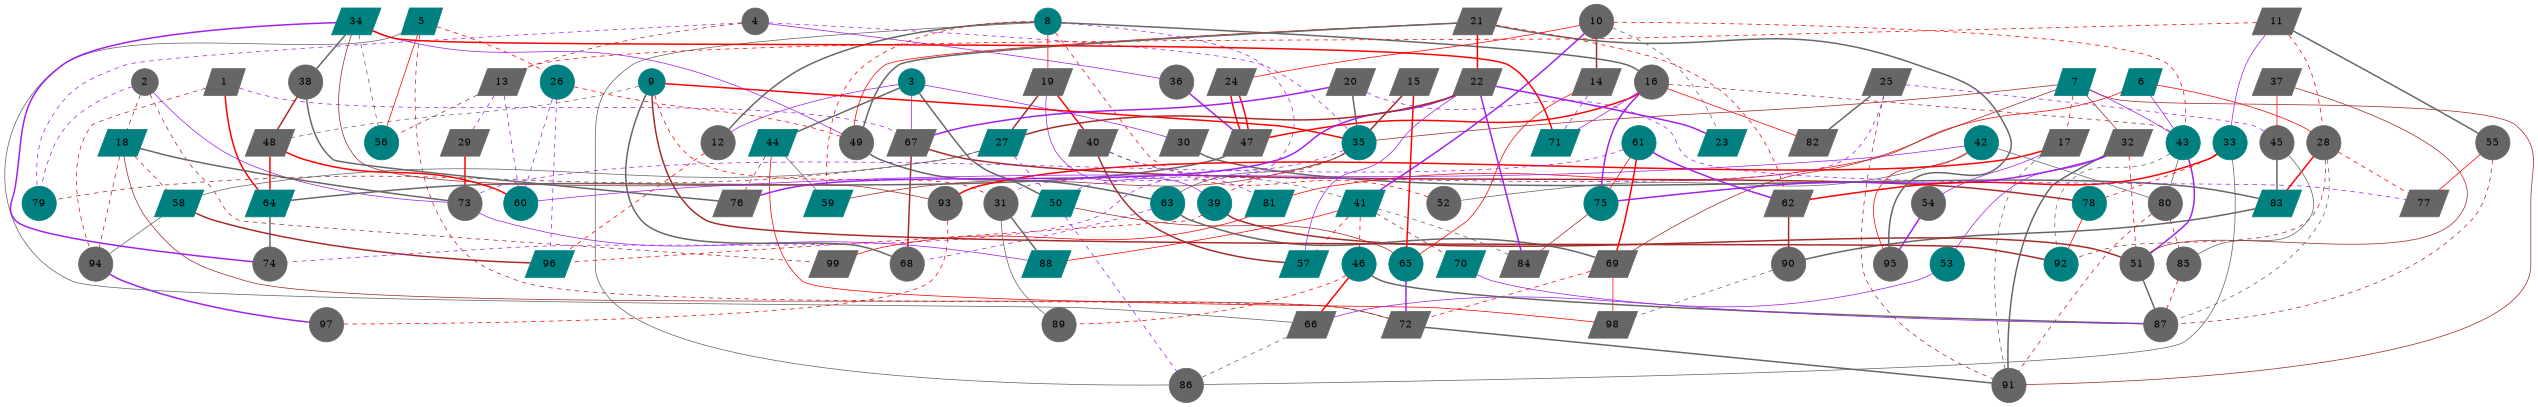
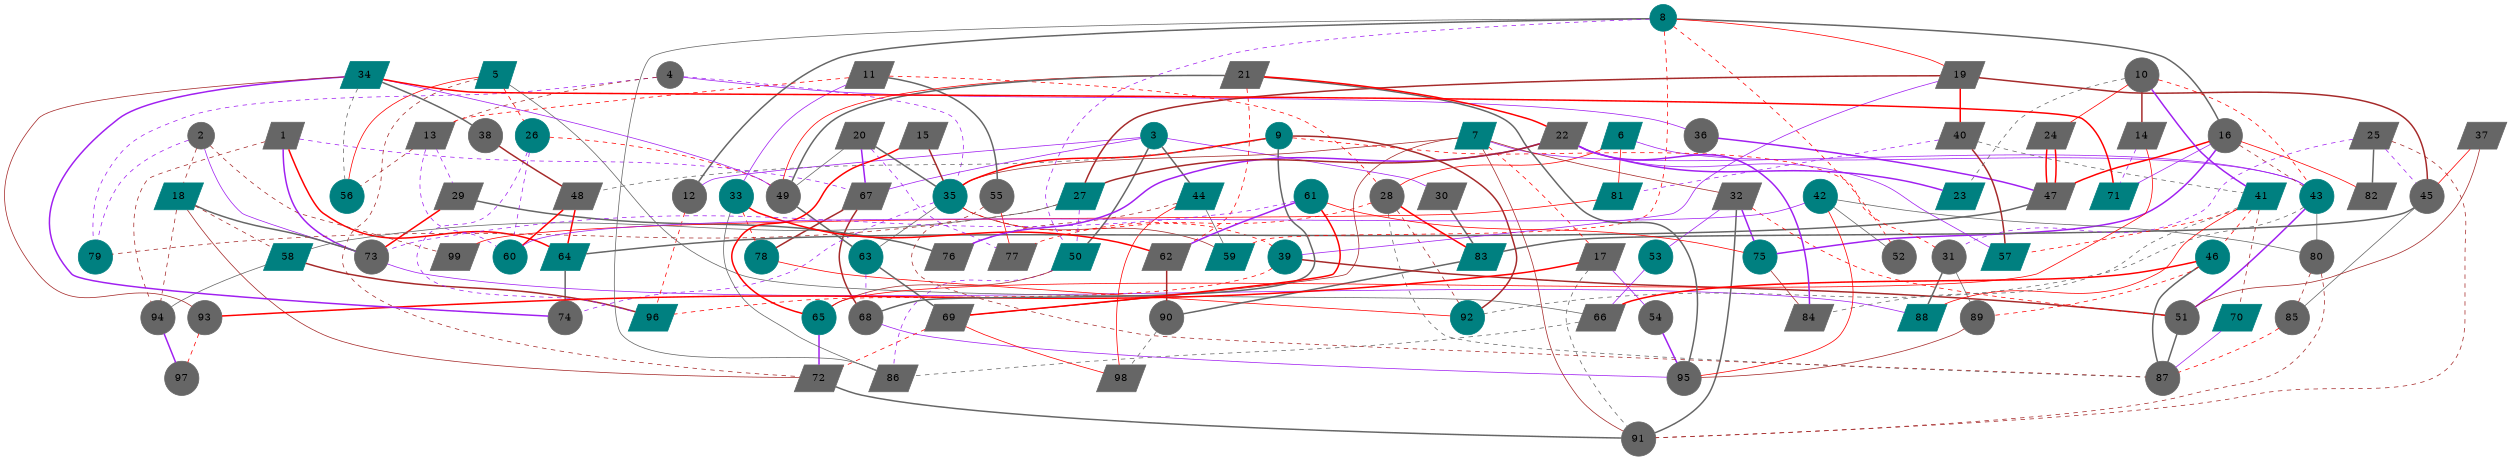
none -> (2227, 92)
none -> (814, 172)
(492, 179) -> (705, 224)
none -> (304, 219)
none -> (1855, 362)
none -> (1273, 363)
(1186, 385) -> (893, 378)
